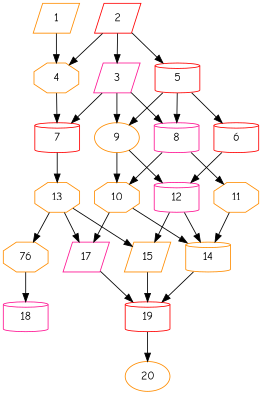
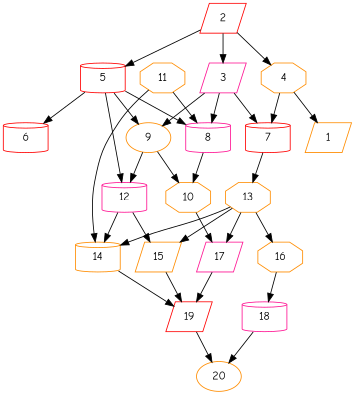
(56, 44) -> (303, 104)
(202, 163) -> (182, 104)
(211, 163) -> (114, 141)
(156, 223) -> (180, 225)
(26, 257) -> (280, 257)
(148, 317) -> (189, 317)
none -> (244, 344)
